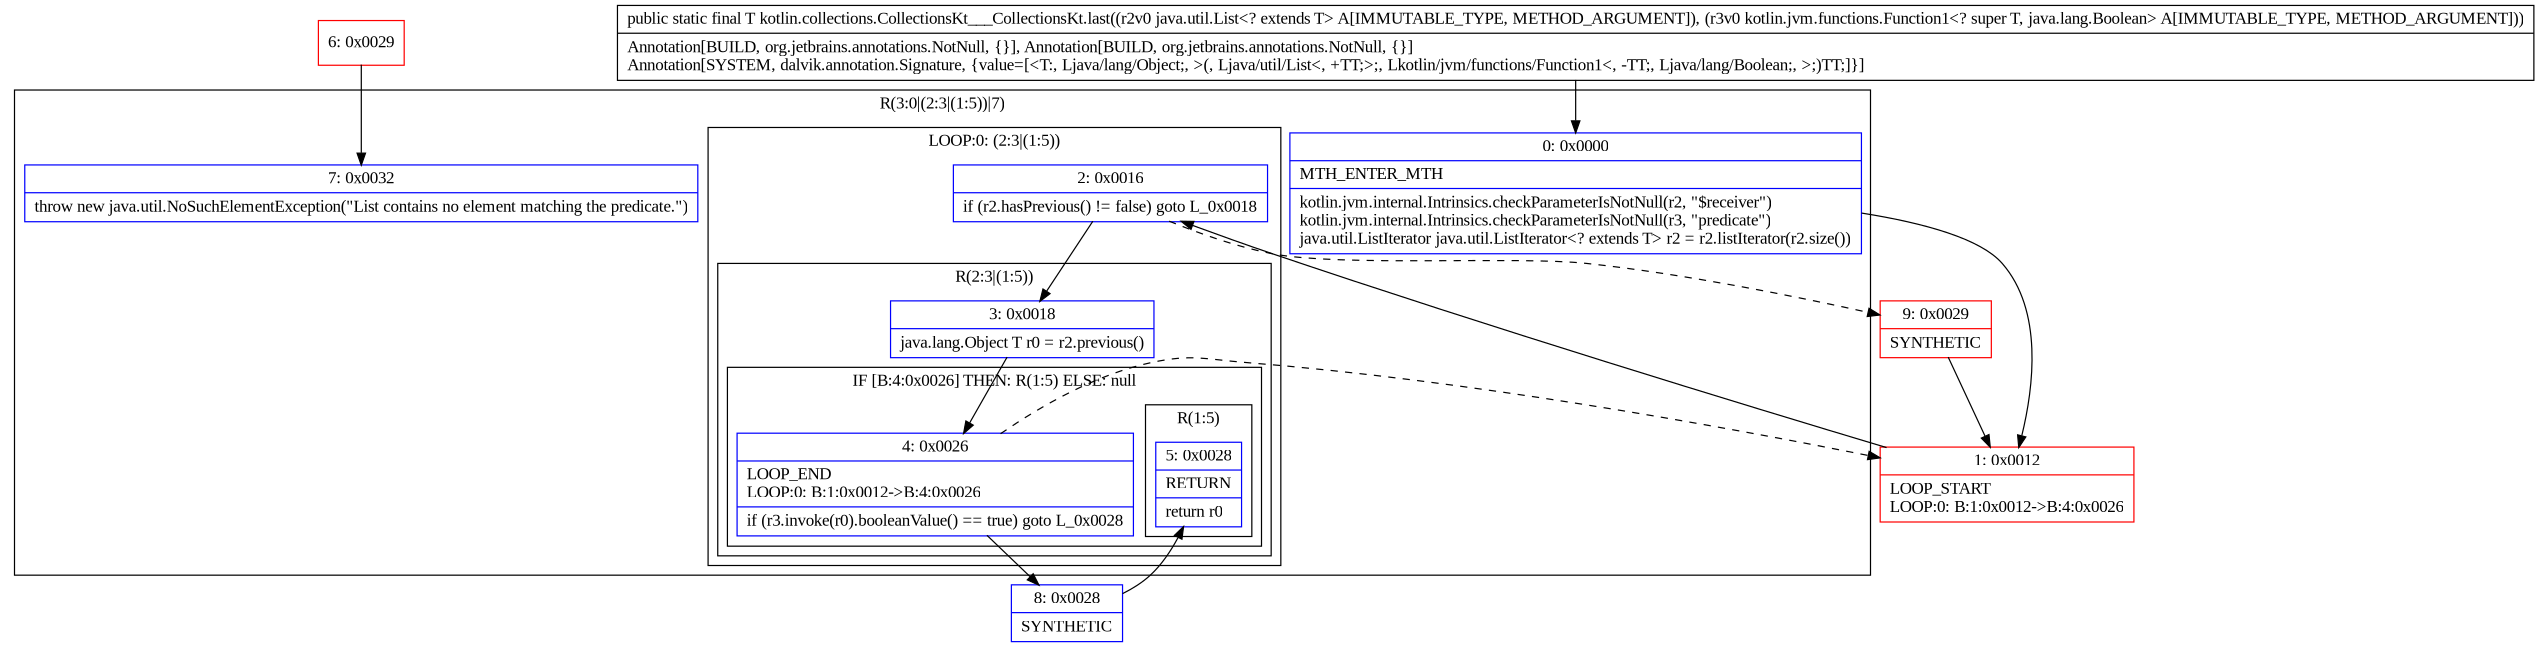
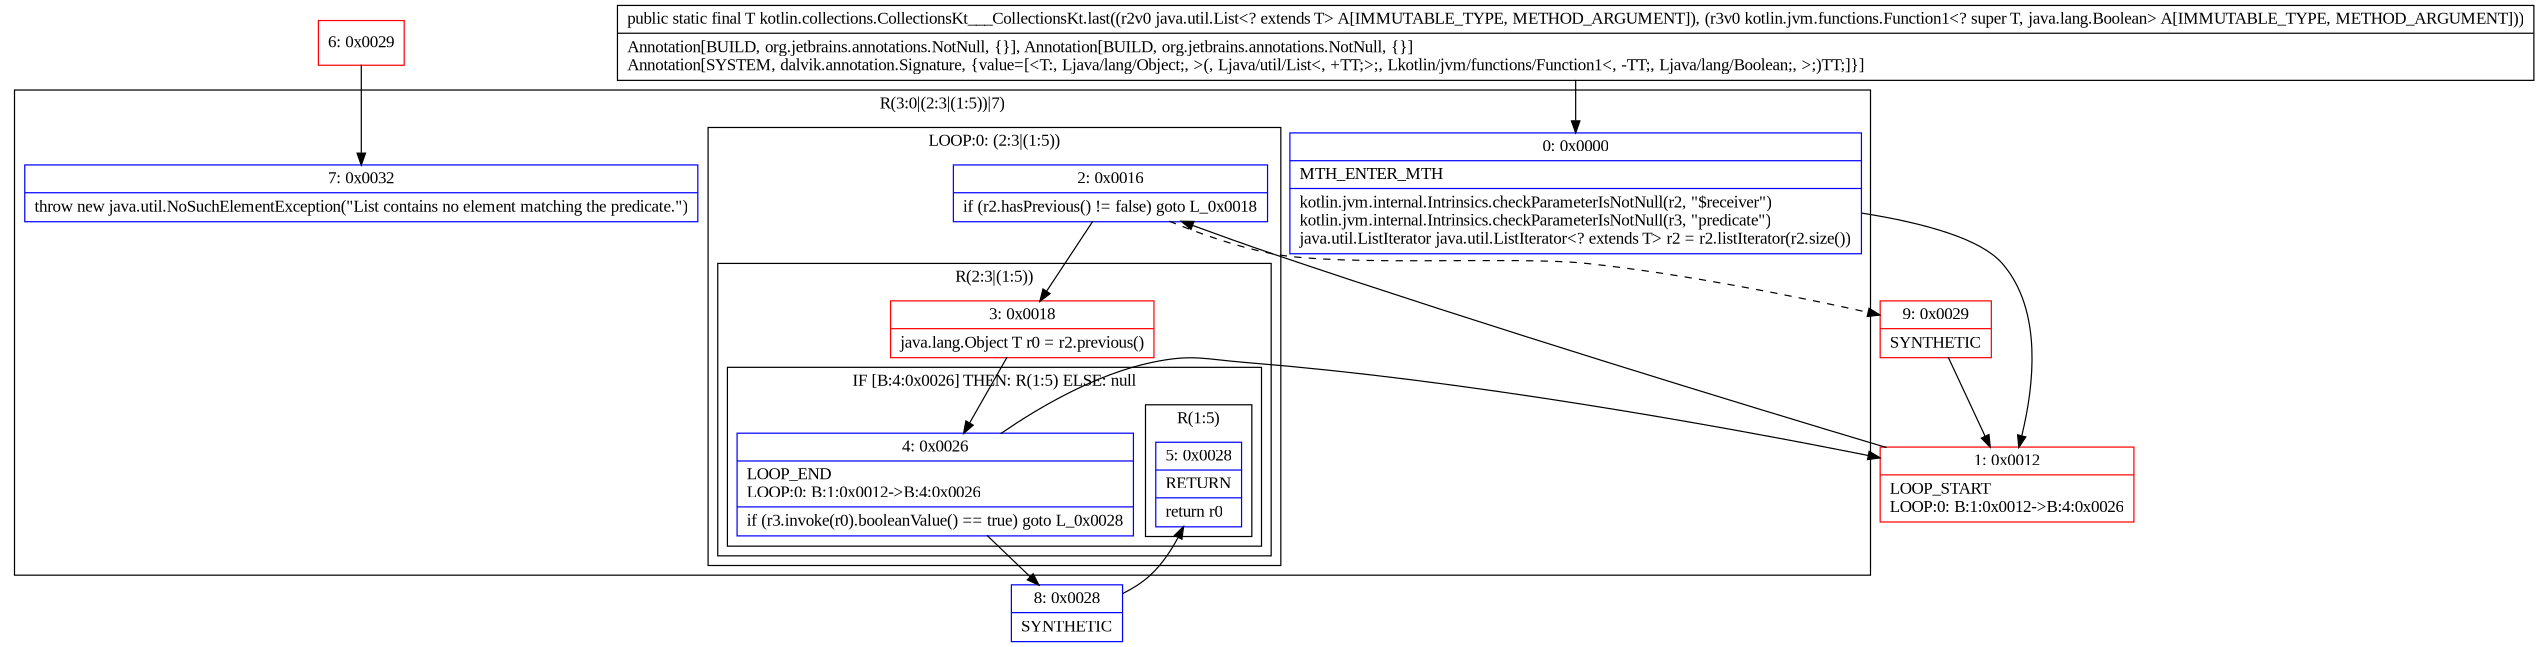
(1022, 329) -> (1022, 329)
(1428, 382) -> (1428, 382)
